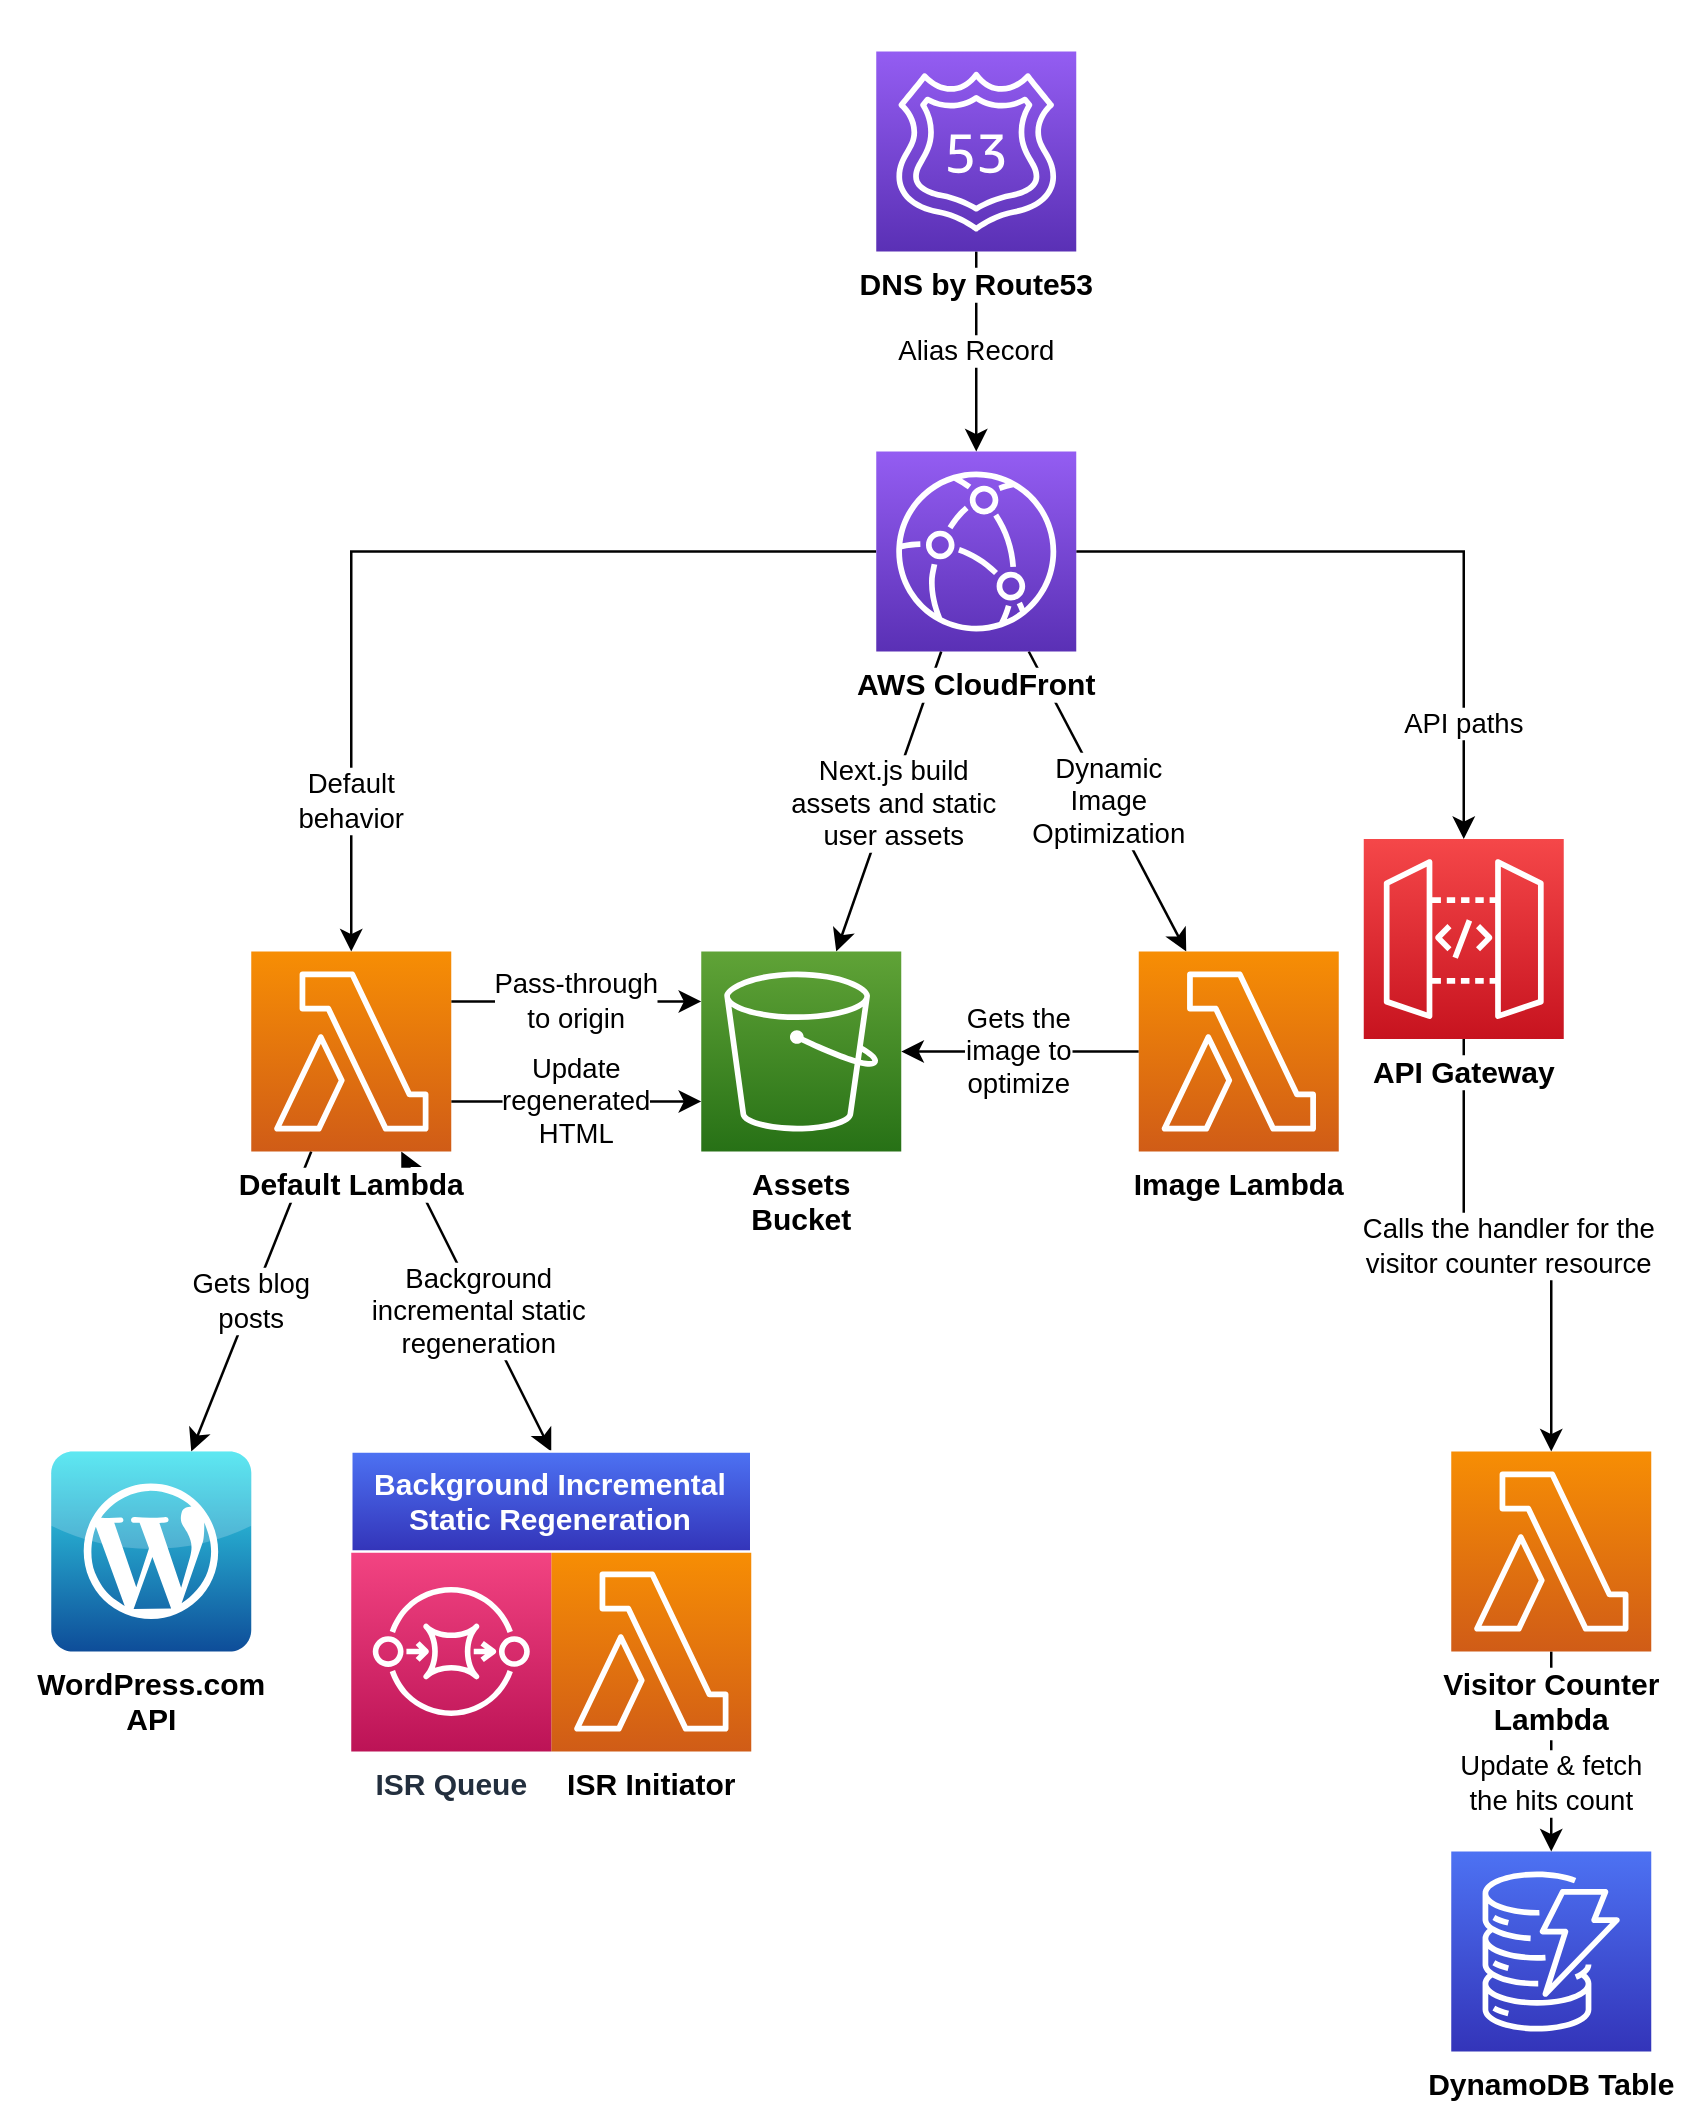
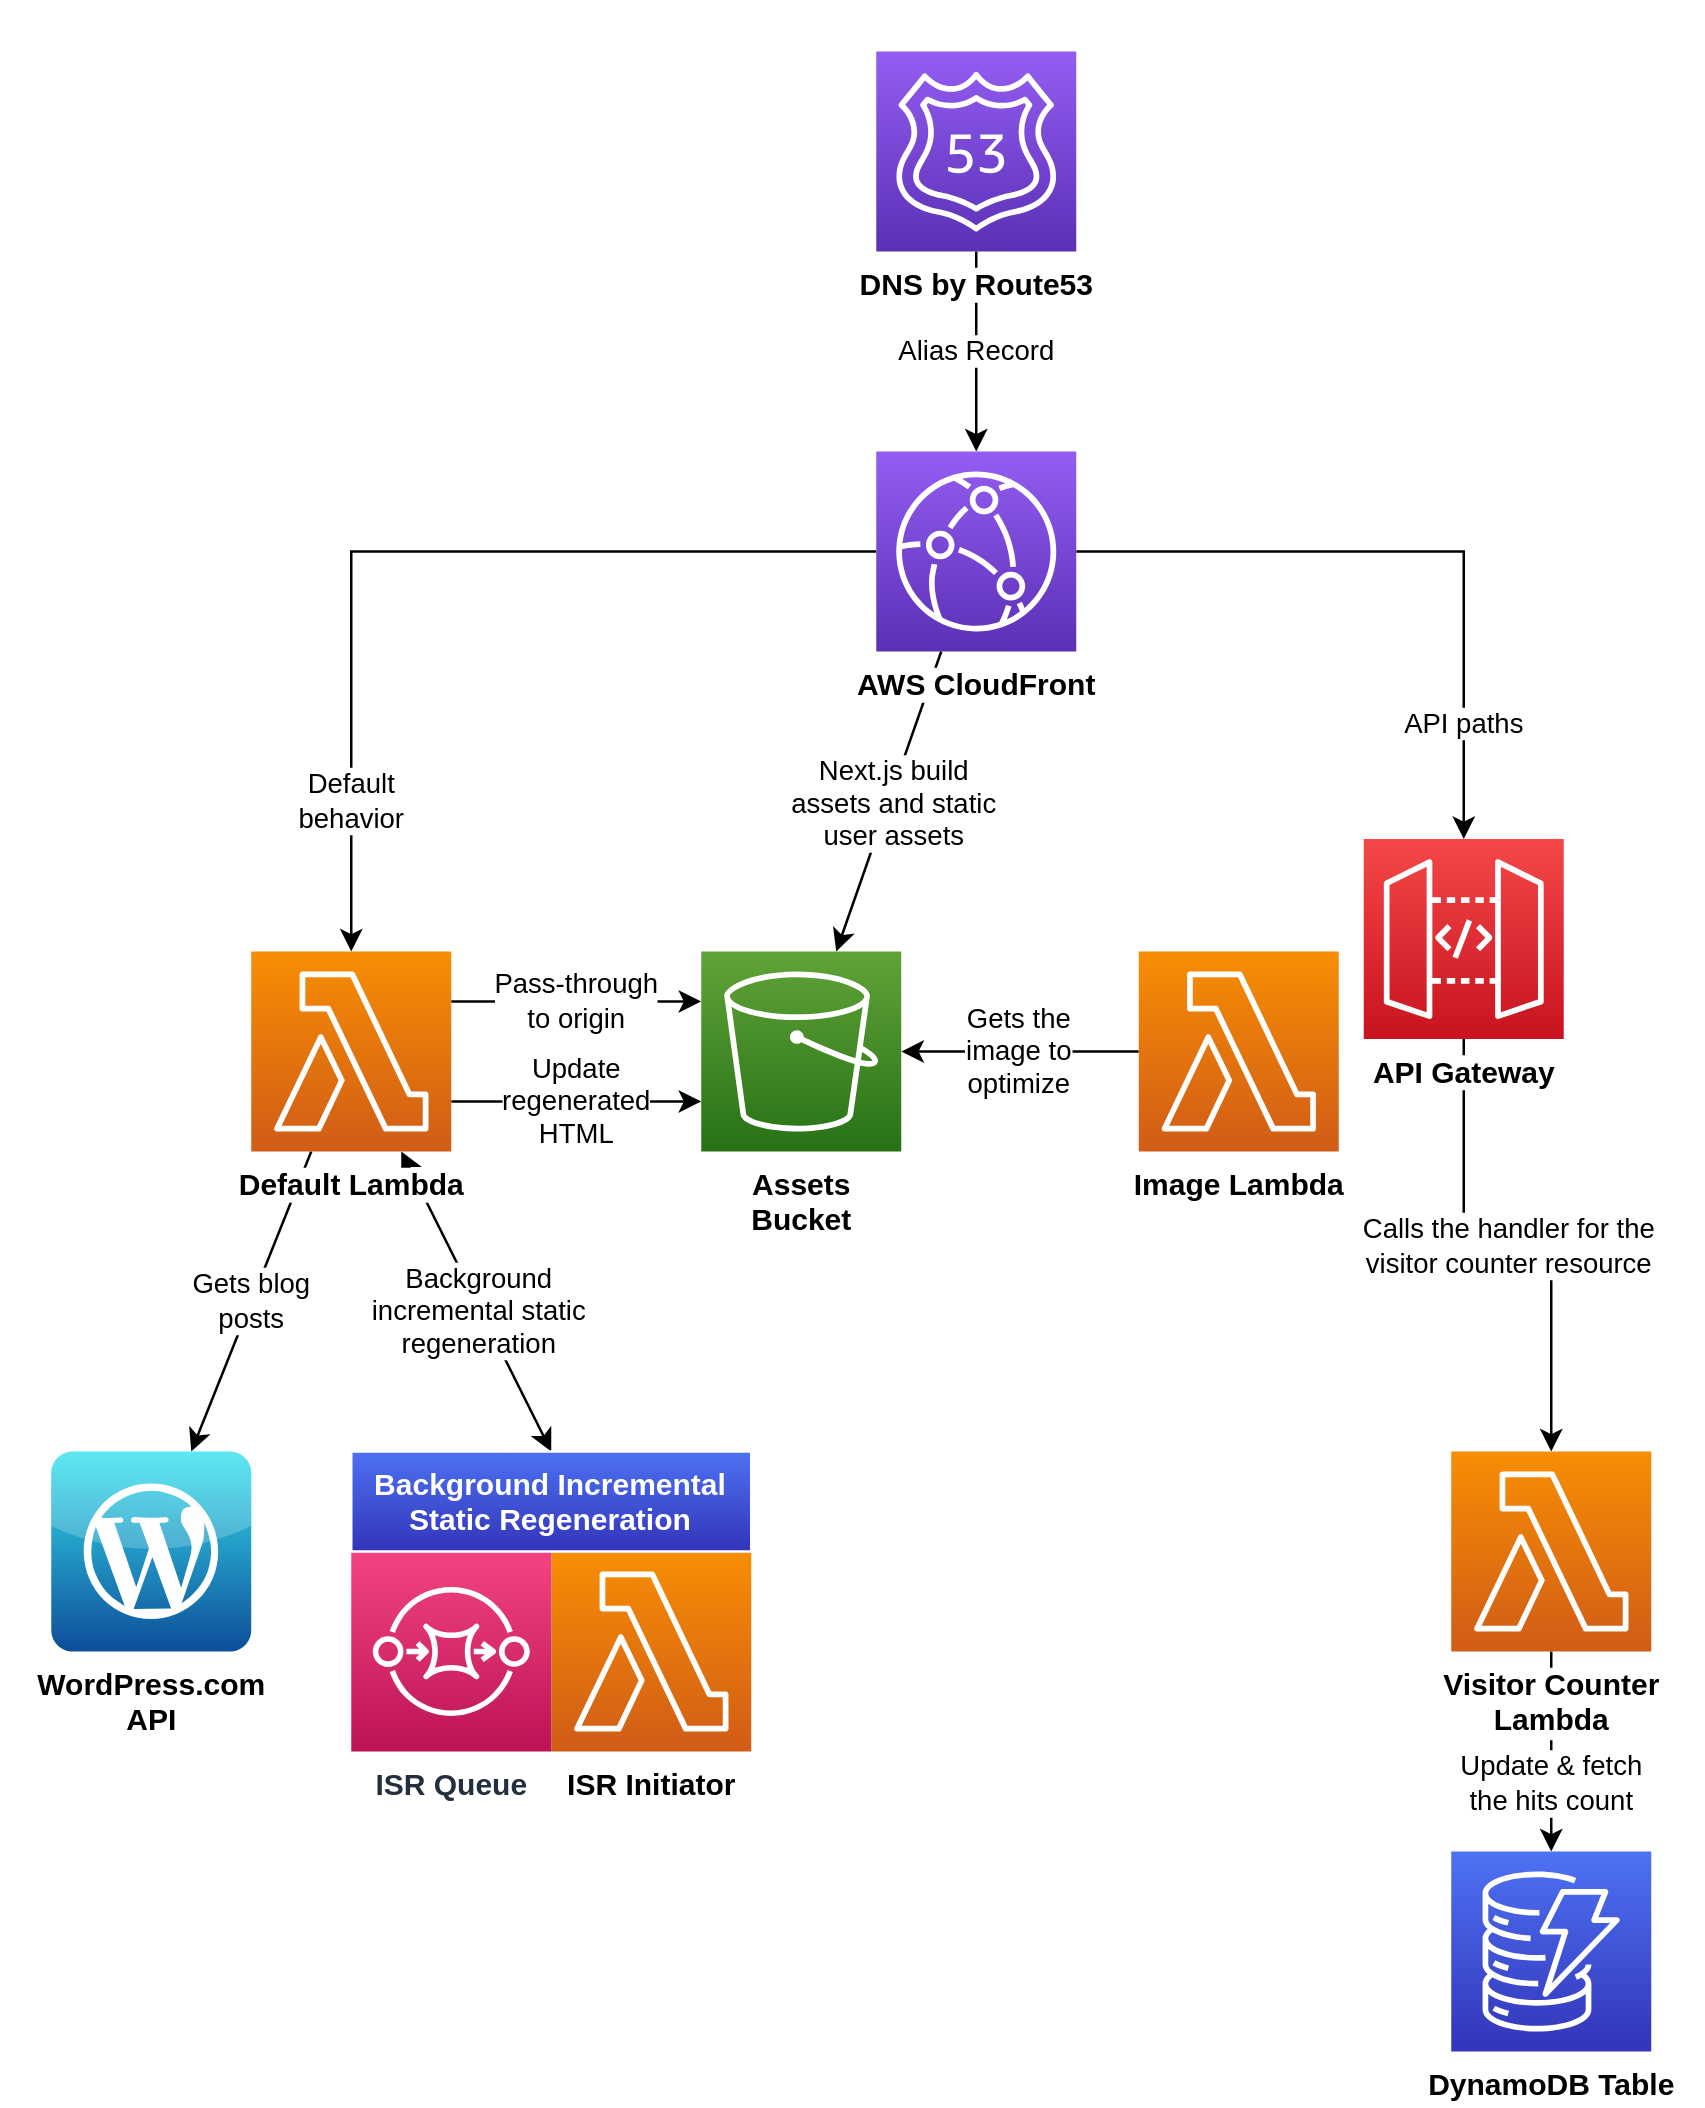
(1149, 881) -> none
